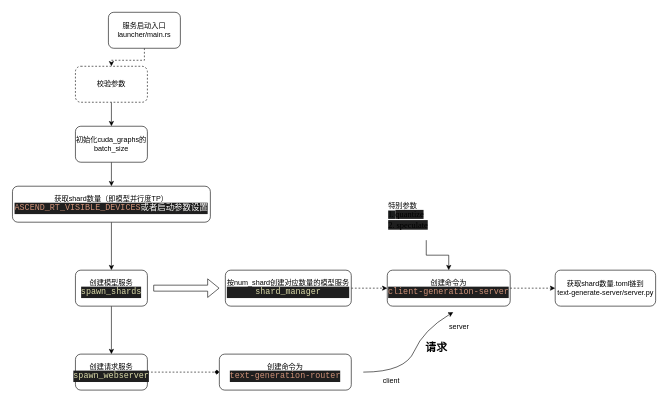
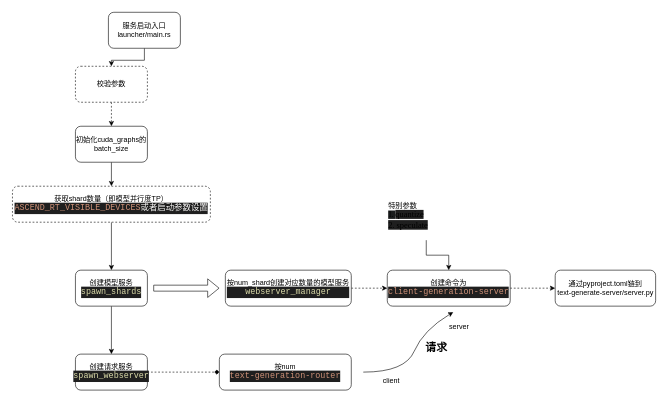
(133, 60) -> (133, 60)
(111, 111) -> (111, 111)
(111, 204) -> (111, 204)
(288, 288) -> (288, 288)
(606, 288) -> (606, 288)
(285, 372) -> (285, 372)
